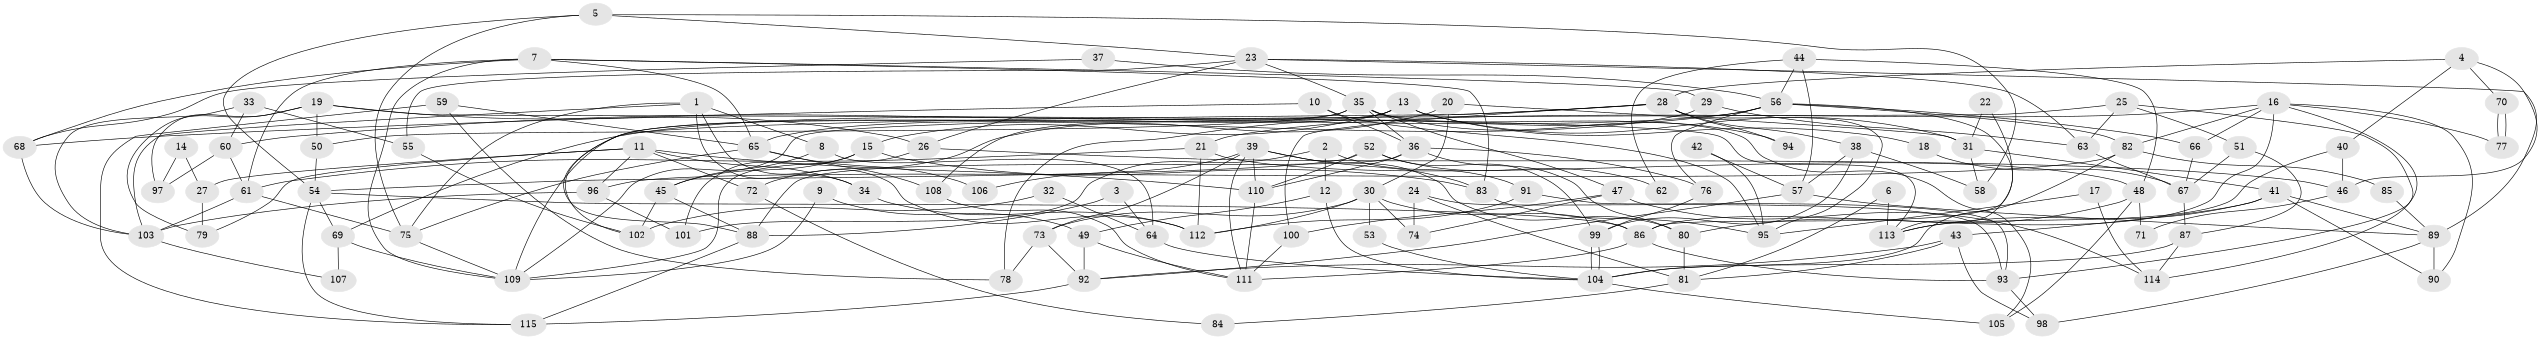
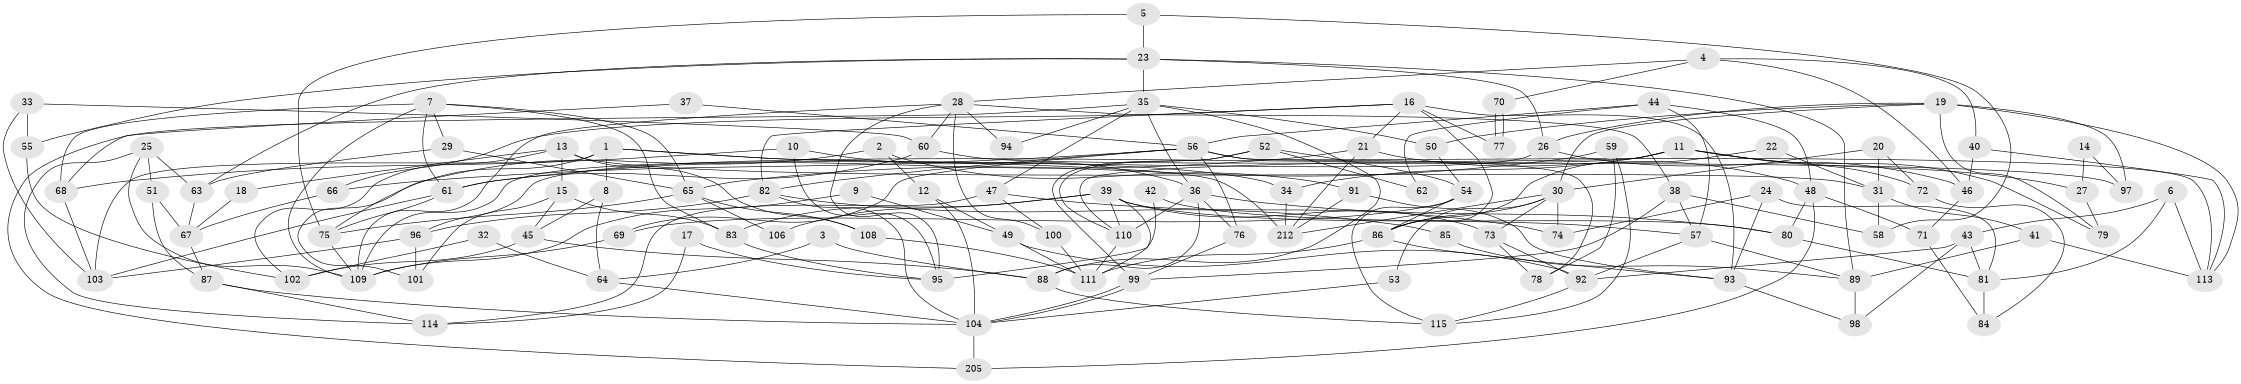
(334, 43) -> none
none -> (1719, 116)
(2045, 228) -> (2084, 216)
(1198, 236) -> (1285, 236)
(339, 281) -> none
none -> (1953, 281)
(2434, 281) -> none
(1997, 325) -> (974, 369)
